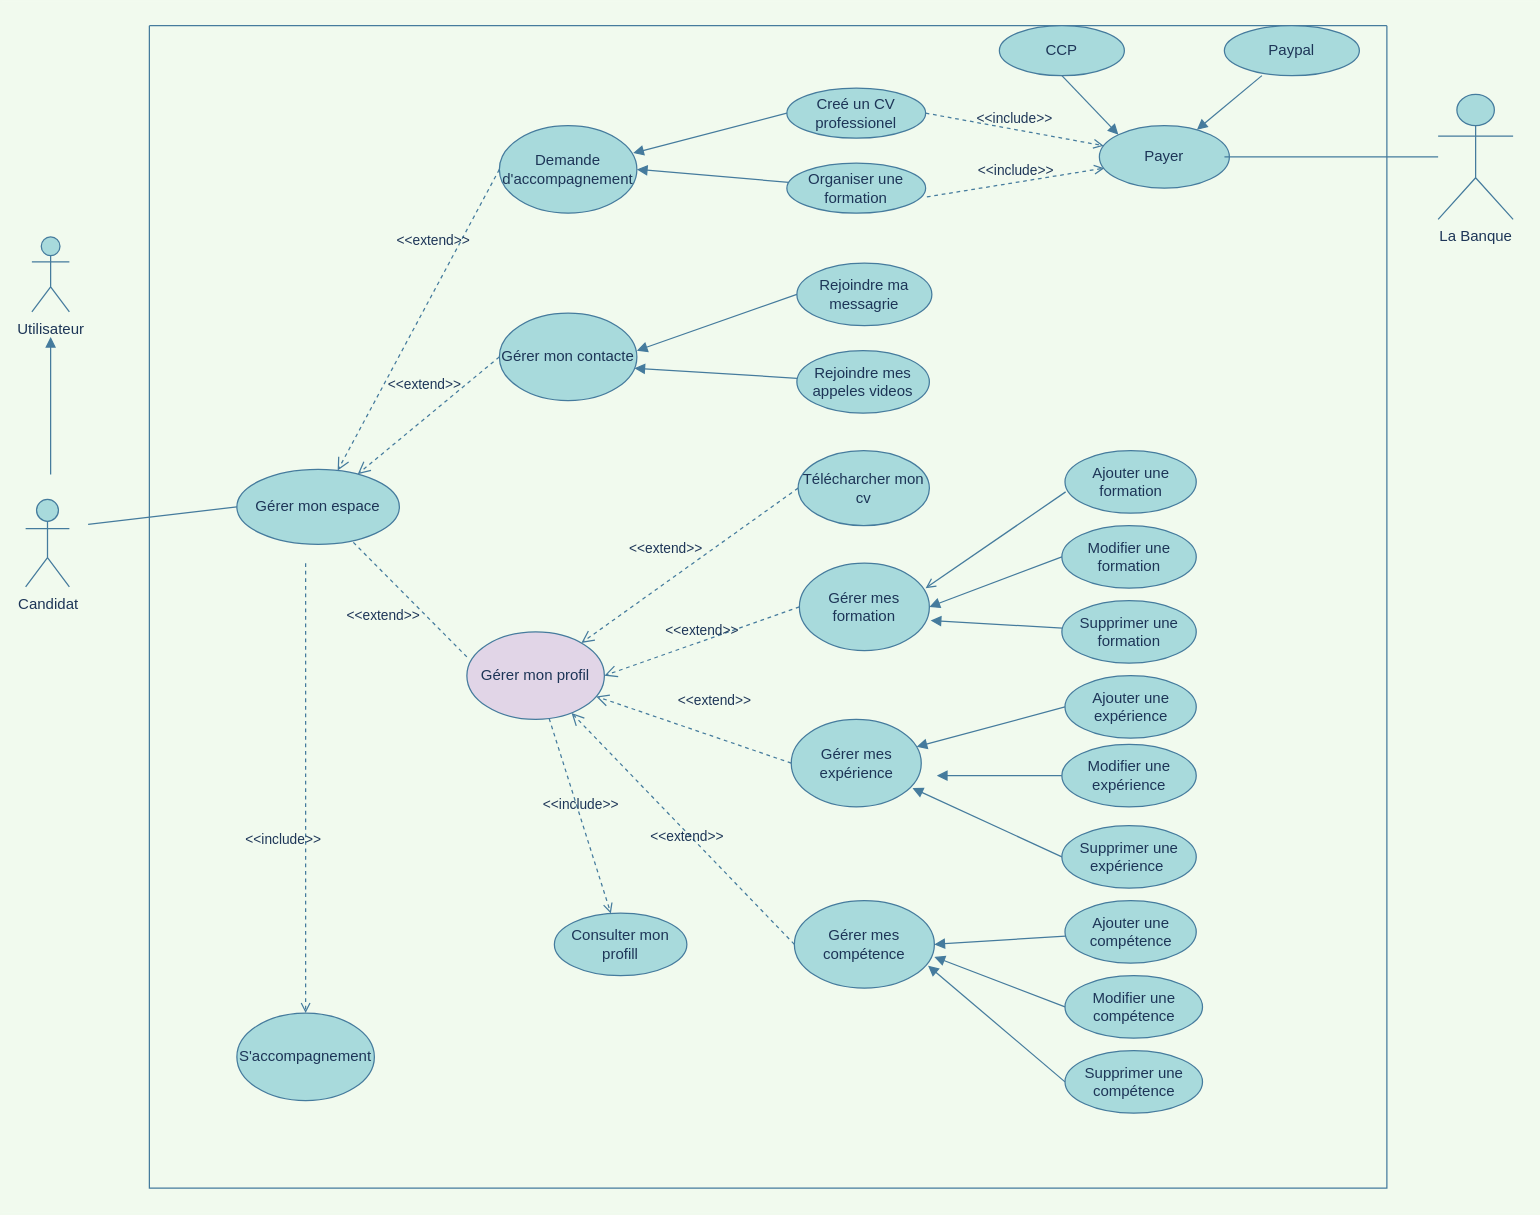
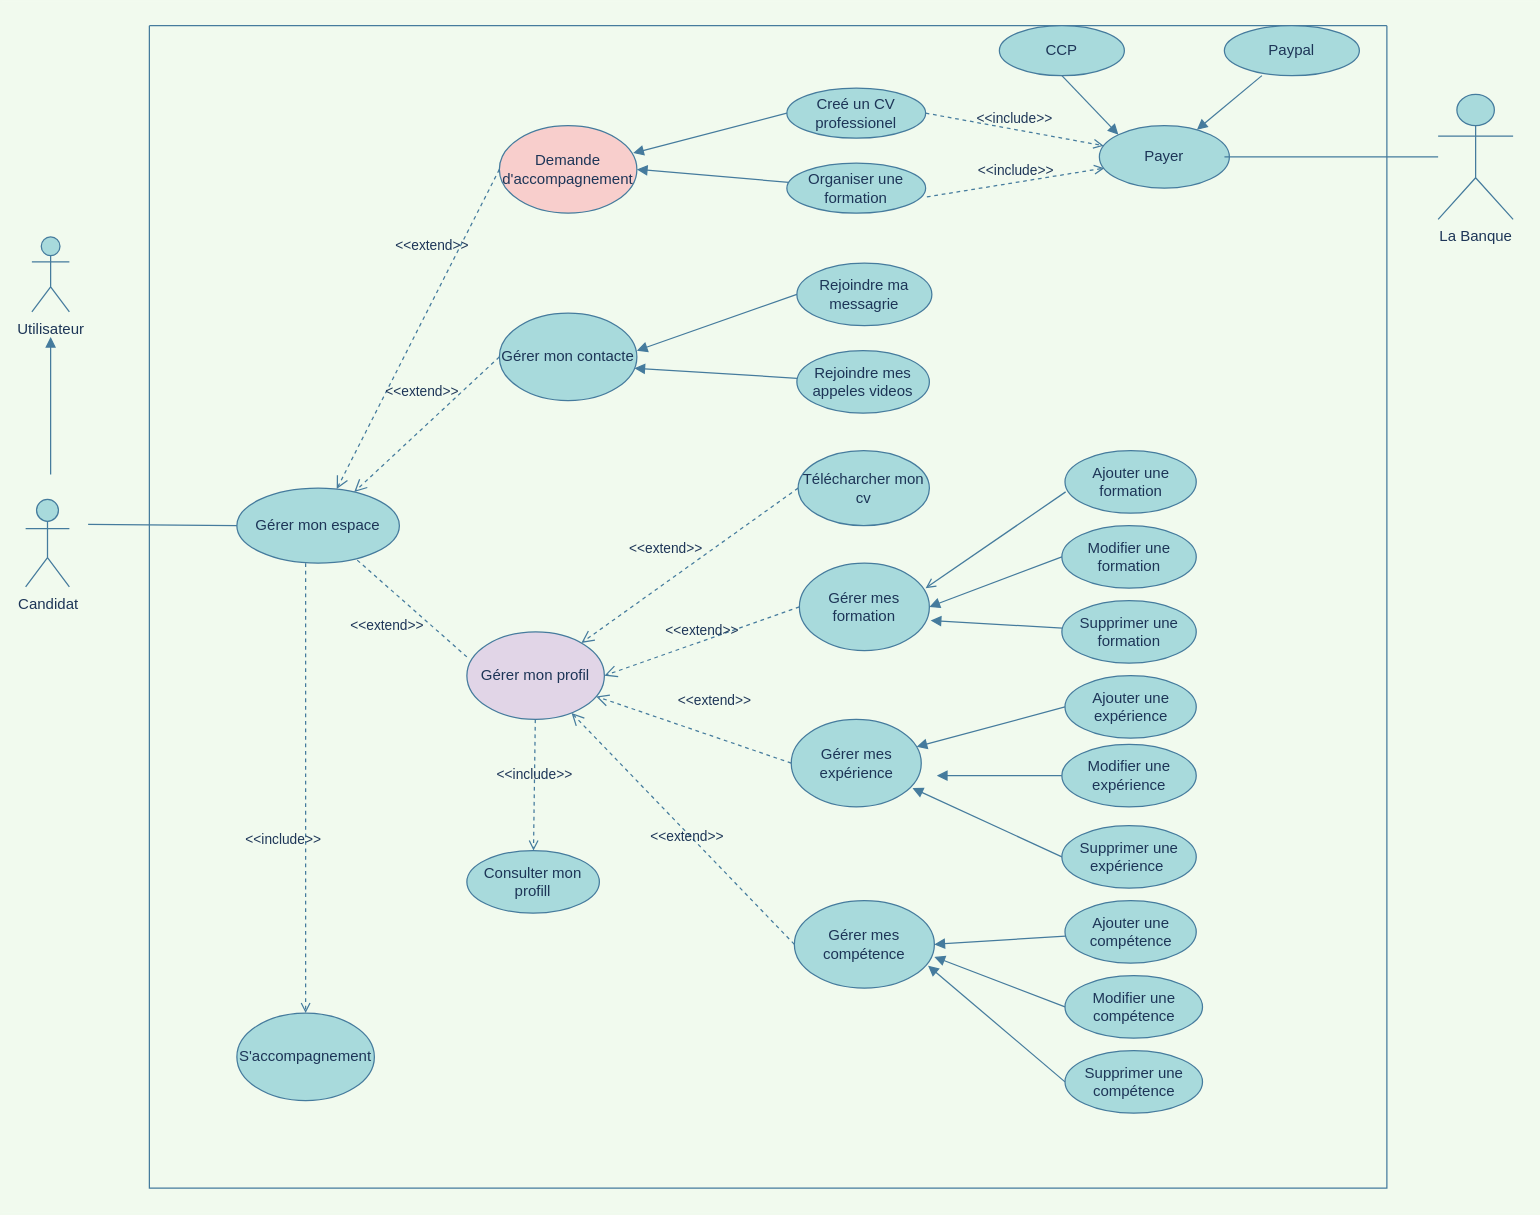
(568, 169) -> (568, 169)
(318, 507) -> (318, 526)
(621, 944) -> (533, 882)
